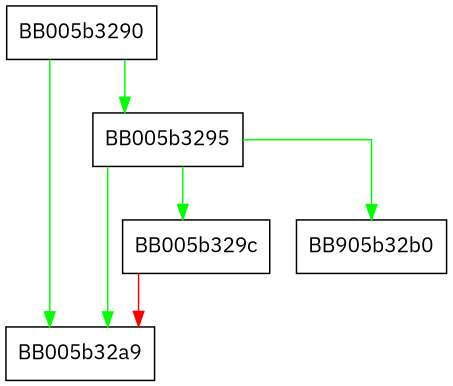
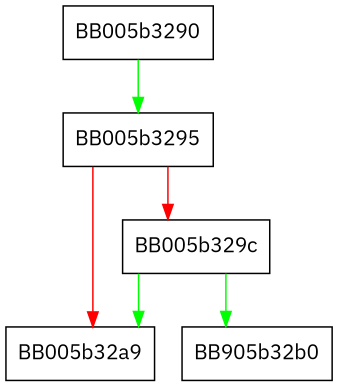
(340, 140) -> (226, 293)
(50, 186) -> none
(183, 186) -> (168, 186)
(108, 239) -> (93, 239)
(139, 293) -> (139, 293)
